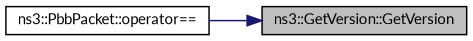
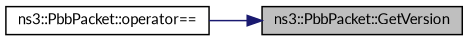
(364, 21) -> (362, 21)
